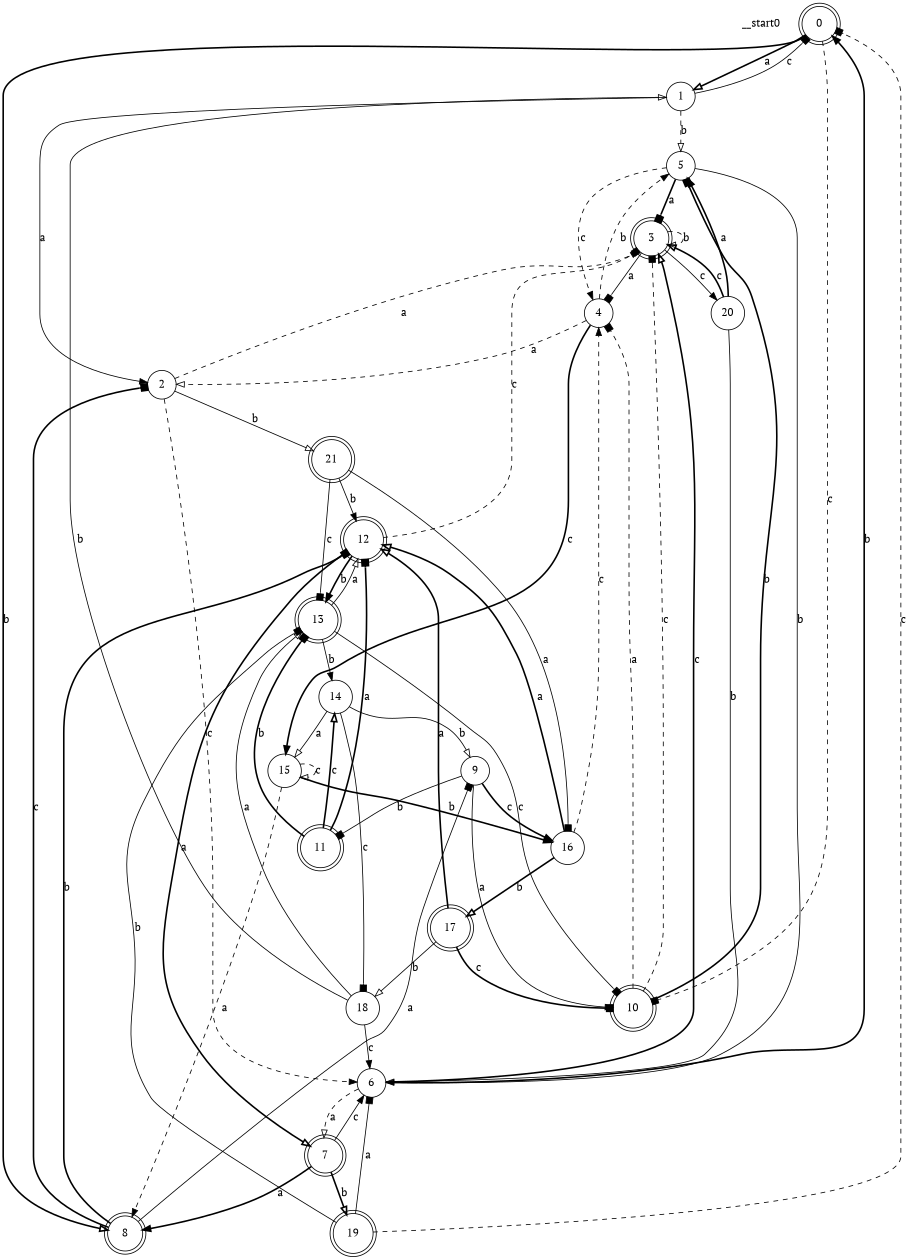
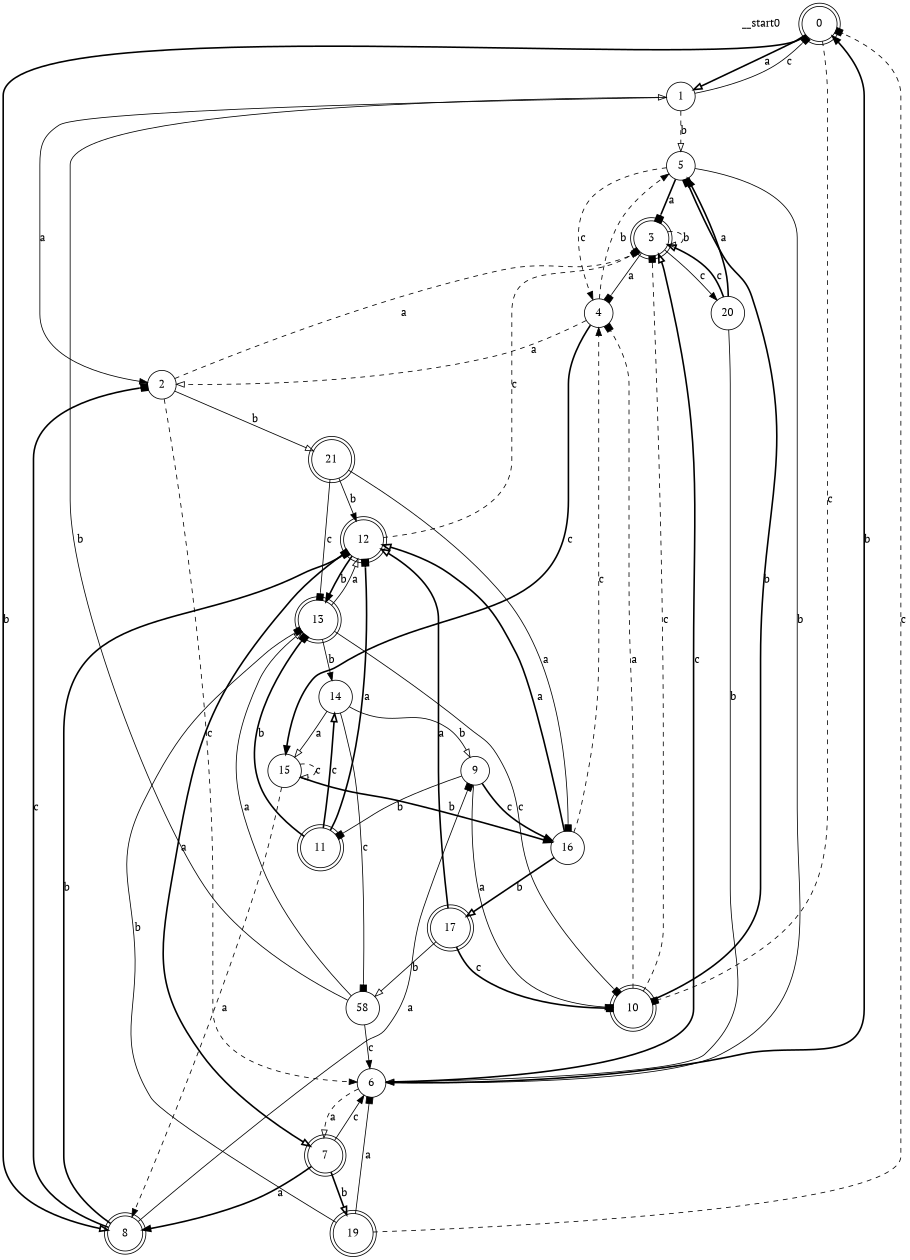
(363, 1008) -> (363, 1008)
